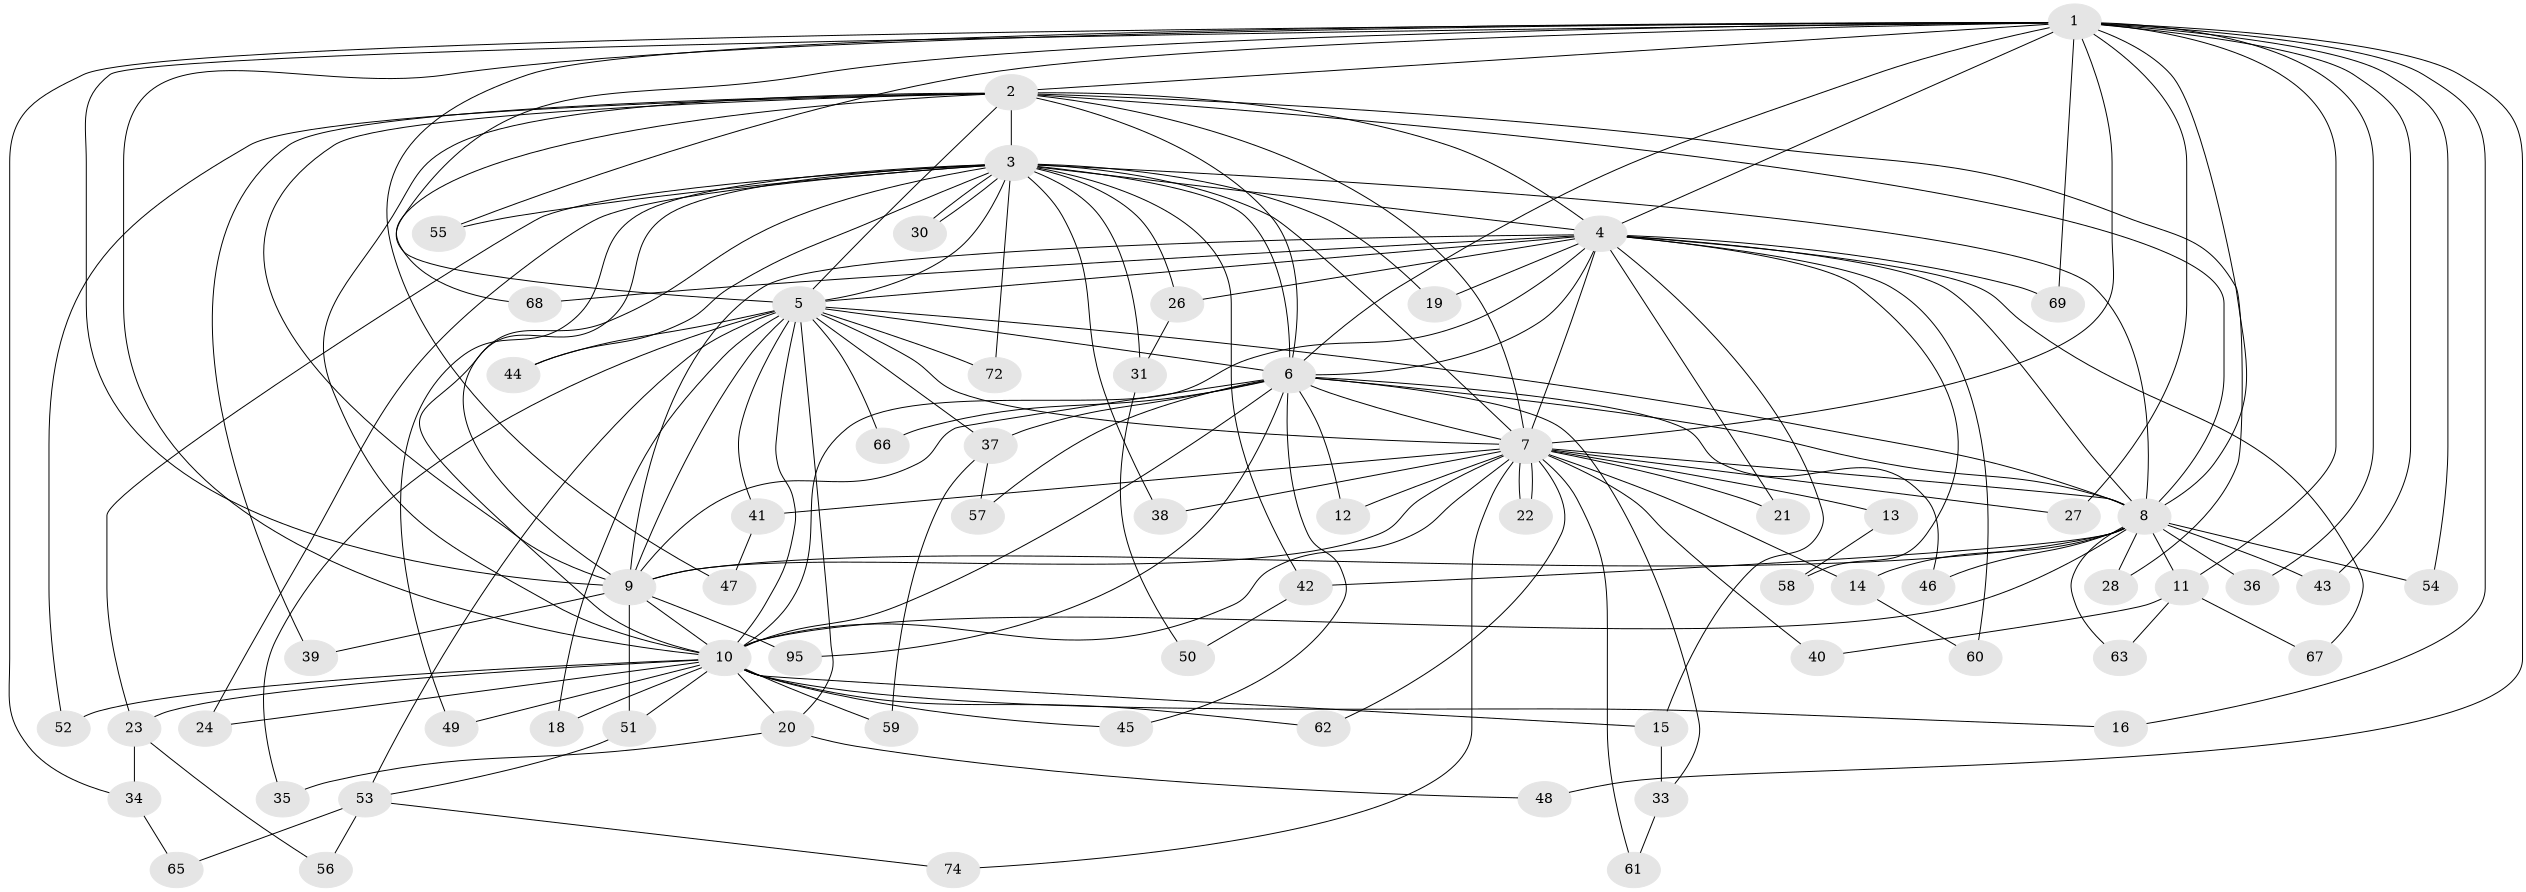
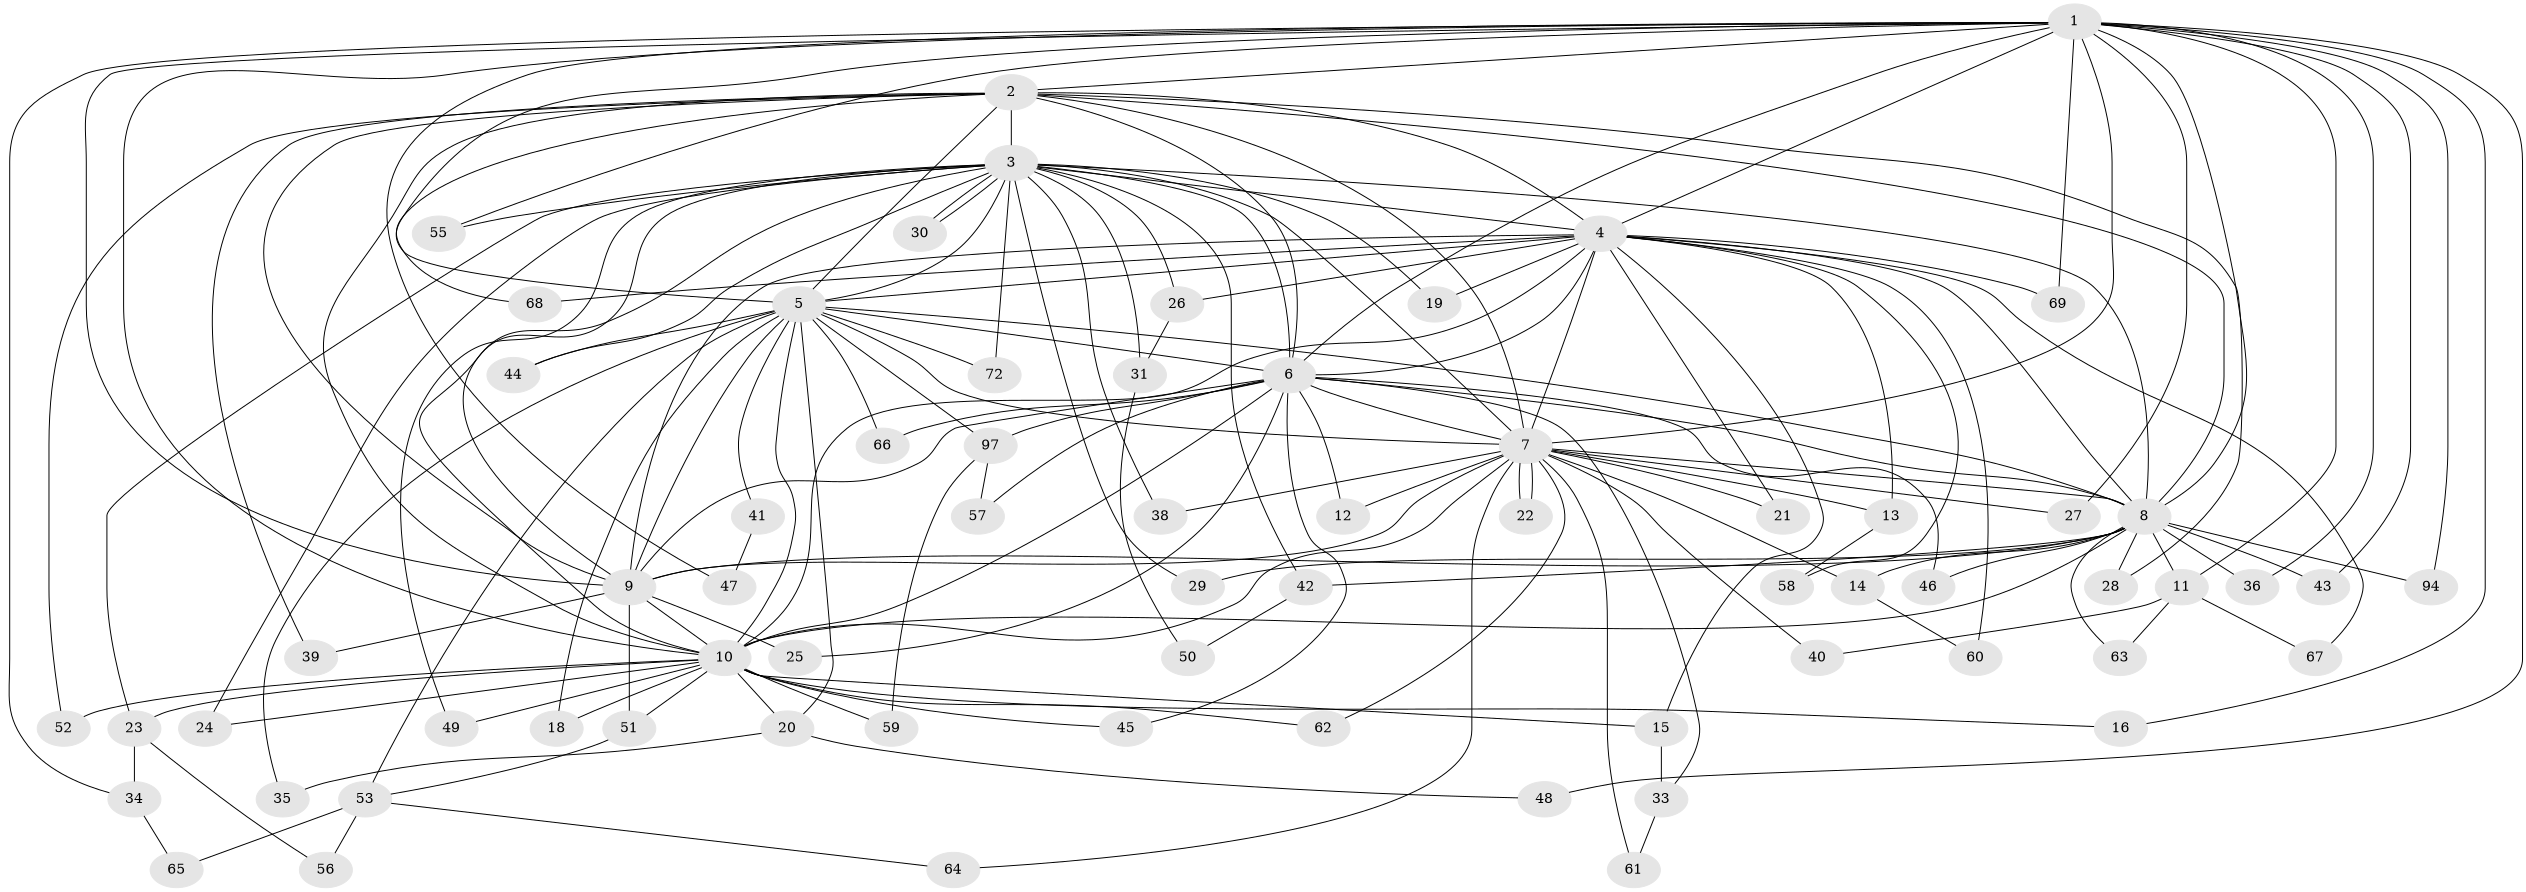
none -> (1836, 292)
(991, 446) -> (991, 446)
(1160, 479) -> none
none -> (1198, 587)
(2431, 587) -> (2431, 587)
(795, 658) -> (795, 658)
(953, 870) -> (953, 870)
